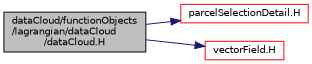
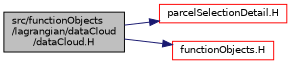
(75, 32) -> (64, 32)
(245, 51) -> (223, 51)
